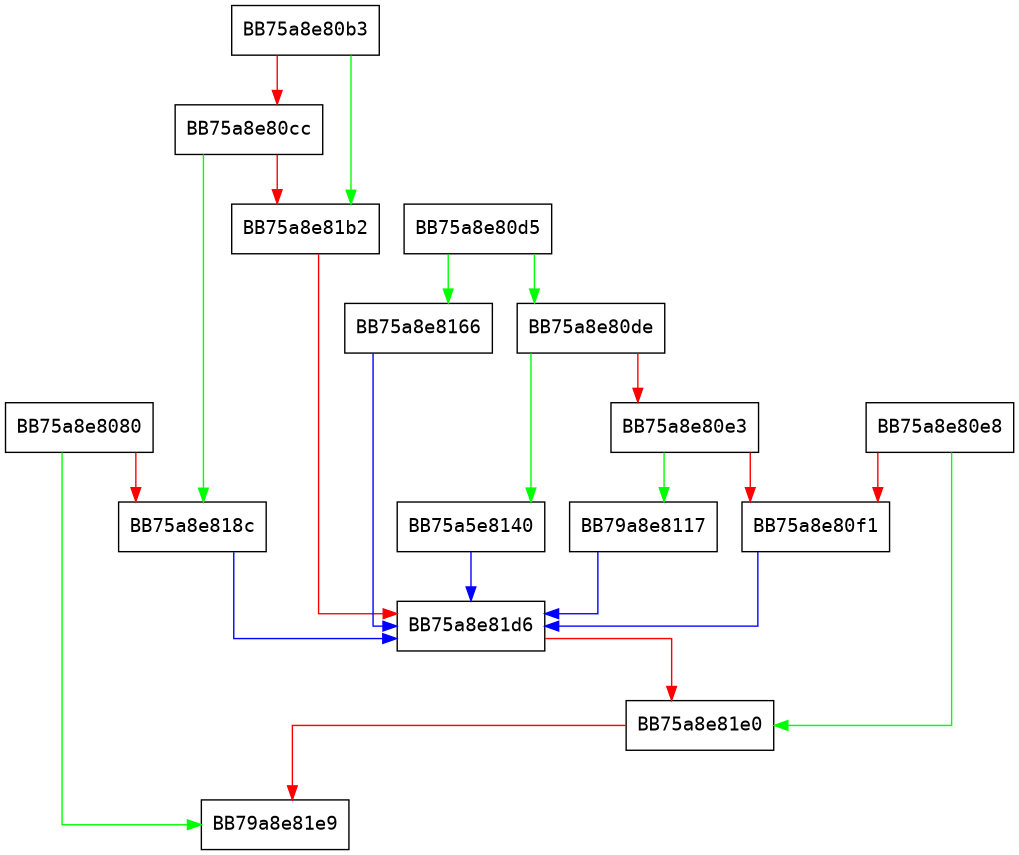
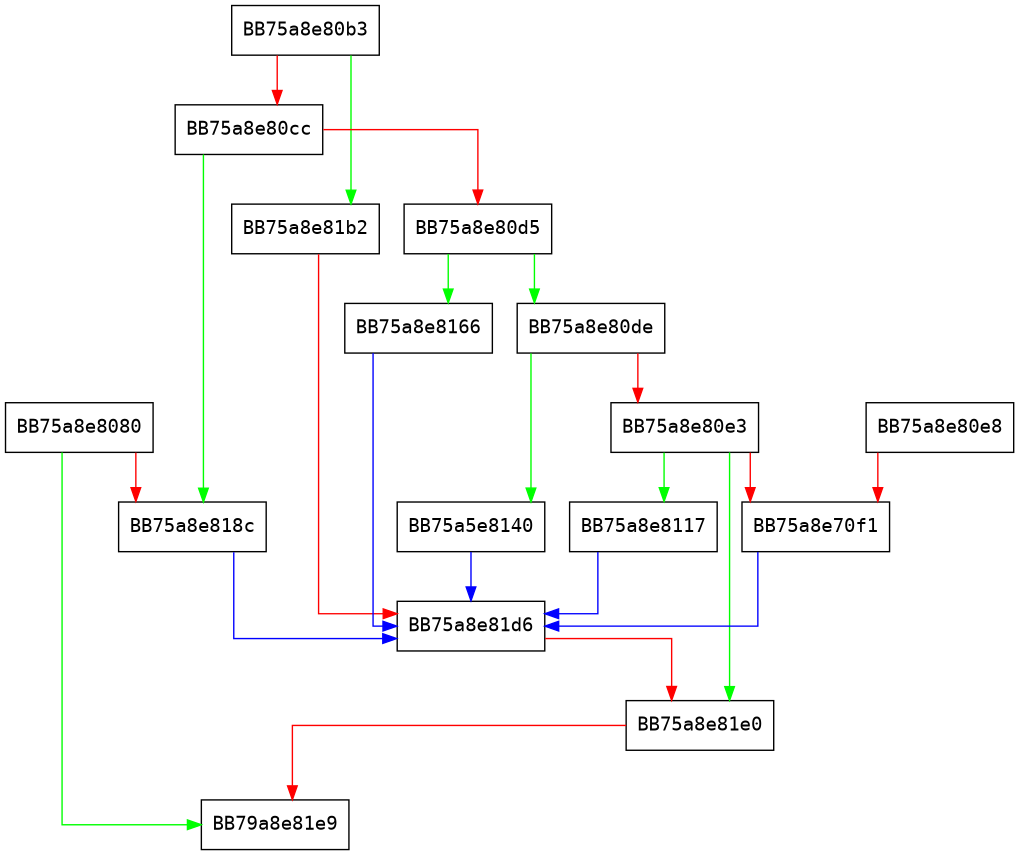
(277, 172) -> (431, 130)
(643, 527) -> (643, 527)
(816, 527) -> (816, 527)
(952, 671) -> (730, 570)
